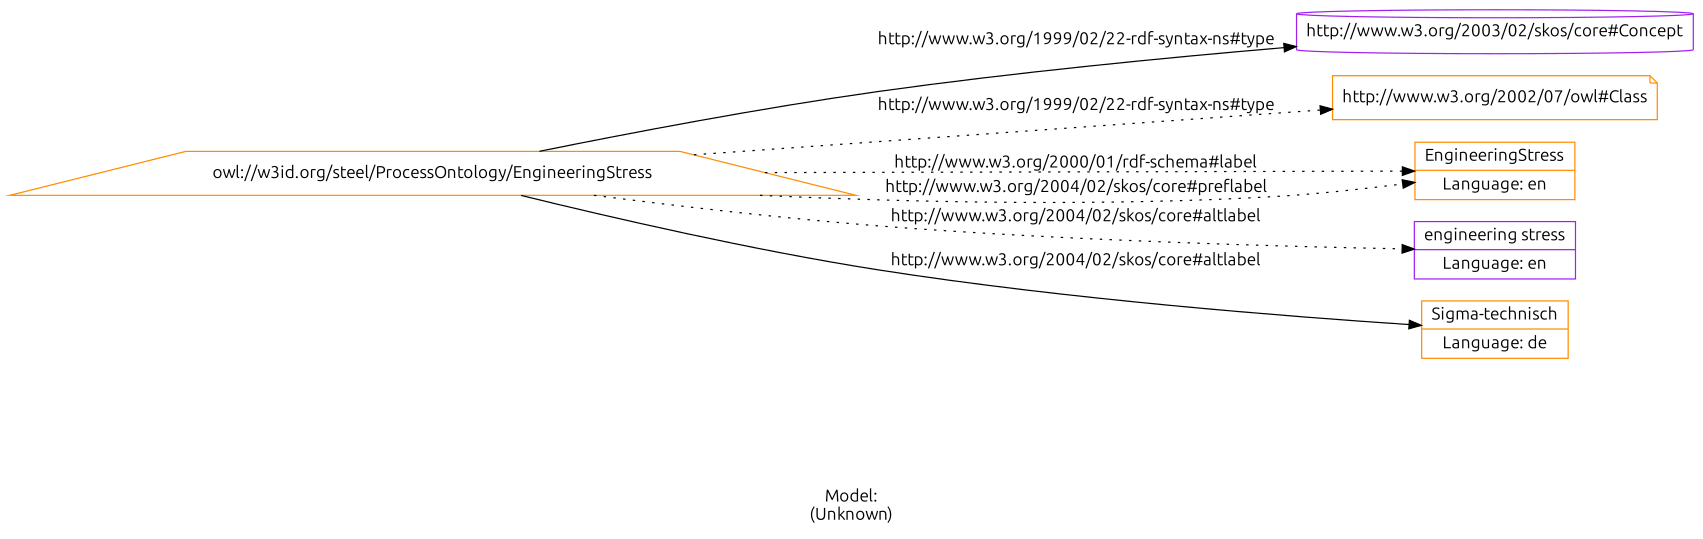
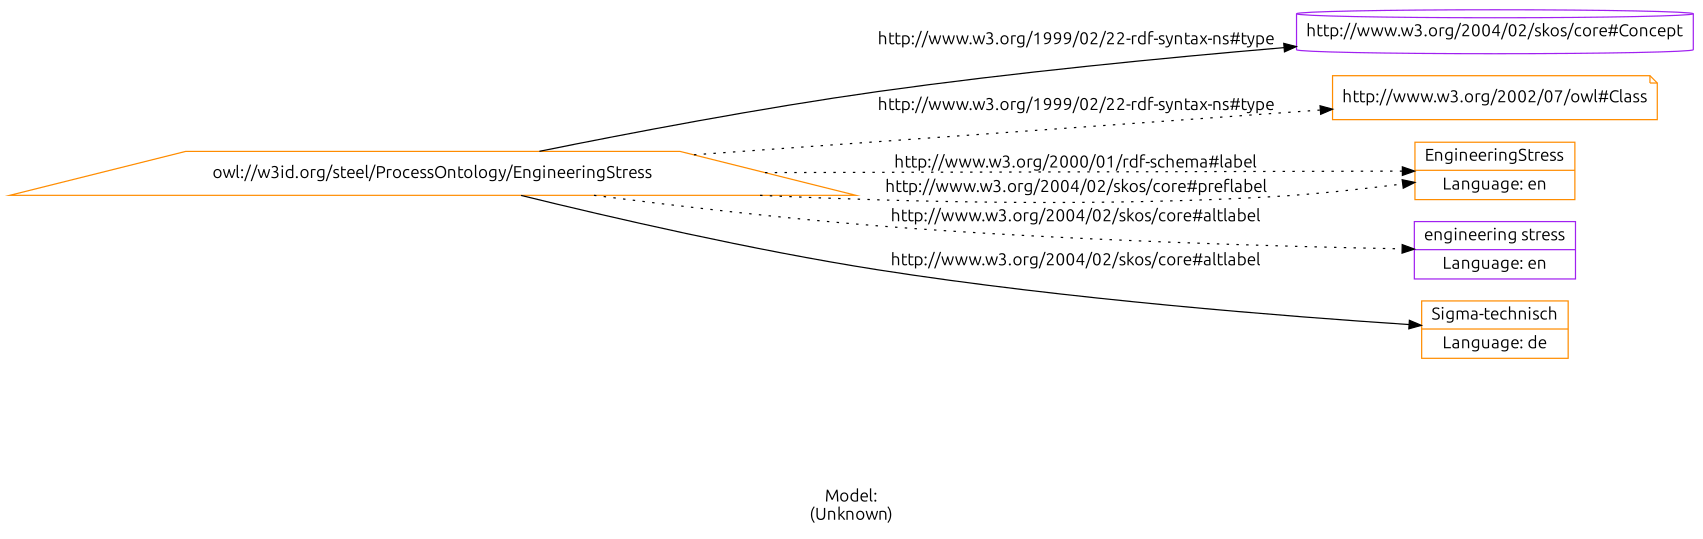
(1495, 32) -> (1495, 32)
